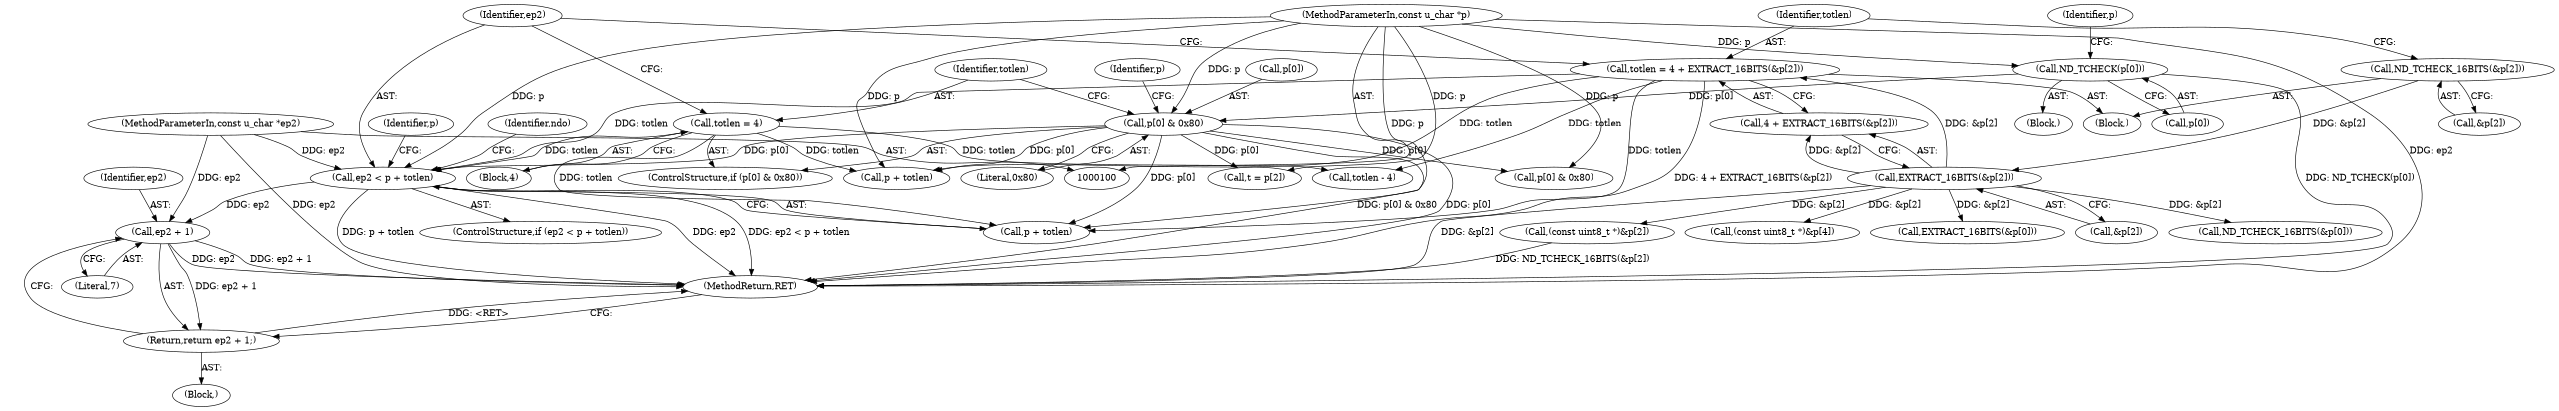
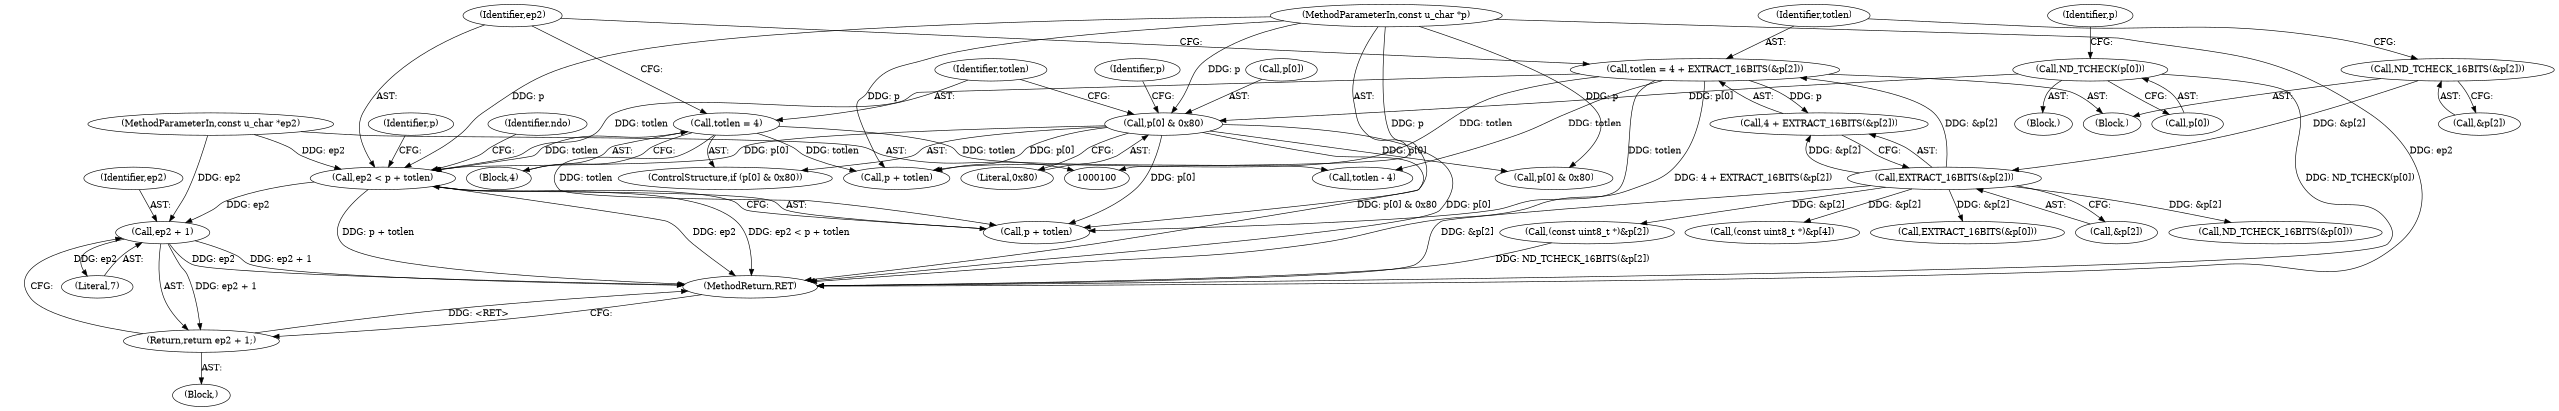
(1737, 49) -> none
(1806, 97) -> (1806, 97)
(1255, 178) -> none
(541, 233) -> none
(96, 260) -> (96, 260)
(410, 274) -> none
